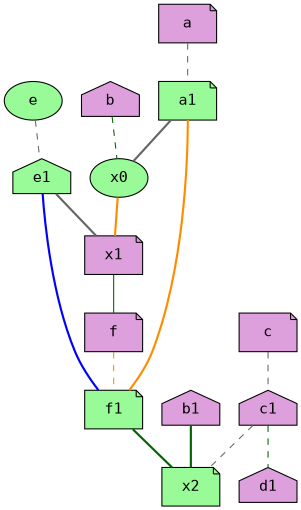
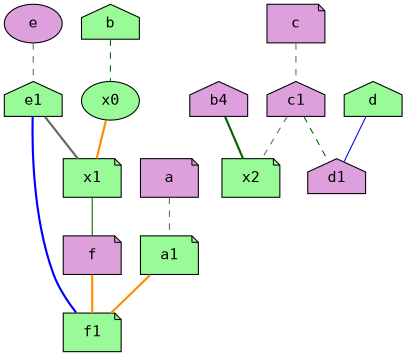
(33, 101) -> (33, 24)
(110, 101) -> (110, 24)
none -> (373, 101)
(152, 141) -> none
(114, 255) -> (92, 178)
(114, 371) -> (92, 294)
(191, 410) -> (219, 101)
(152, 448) -> none
